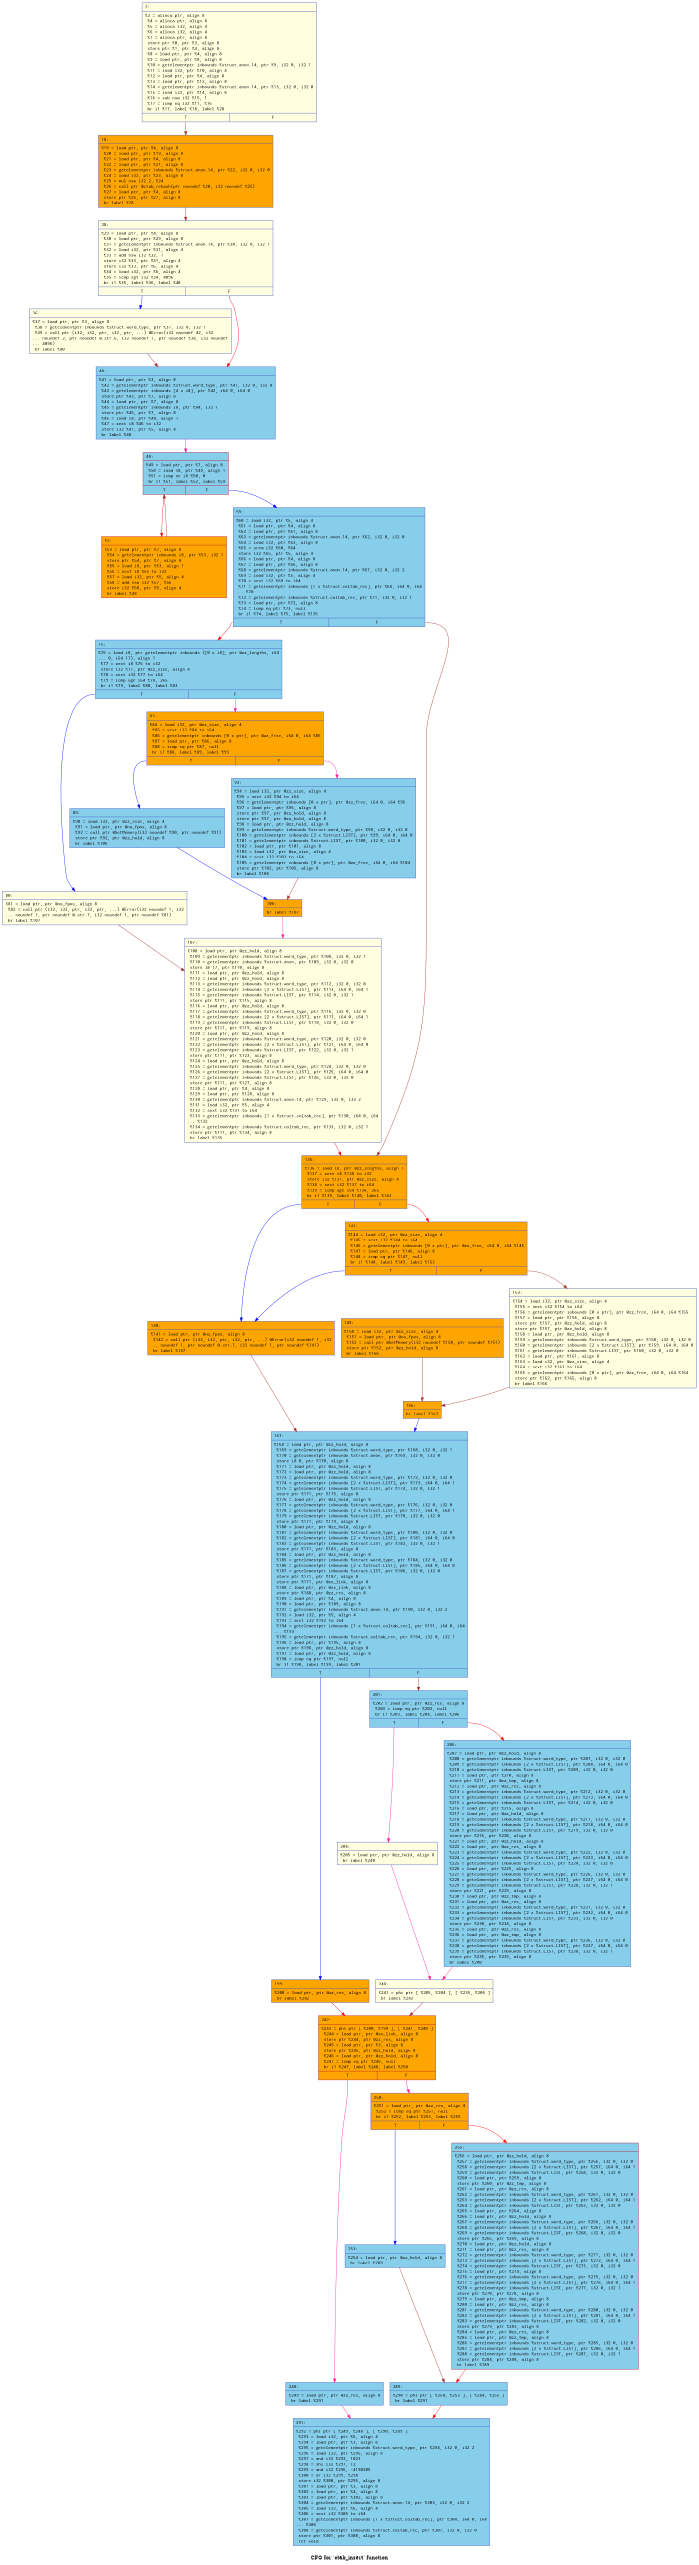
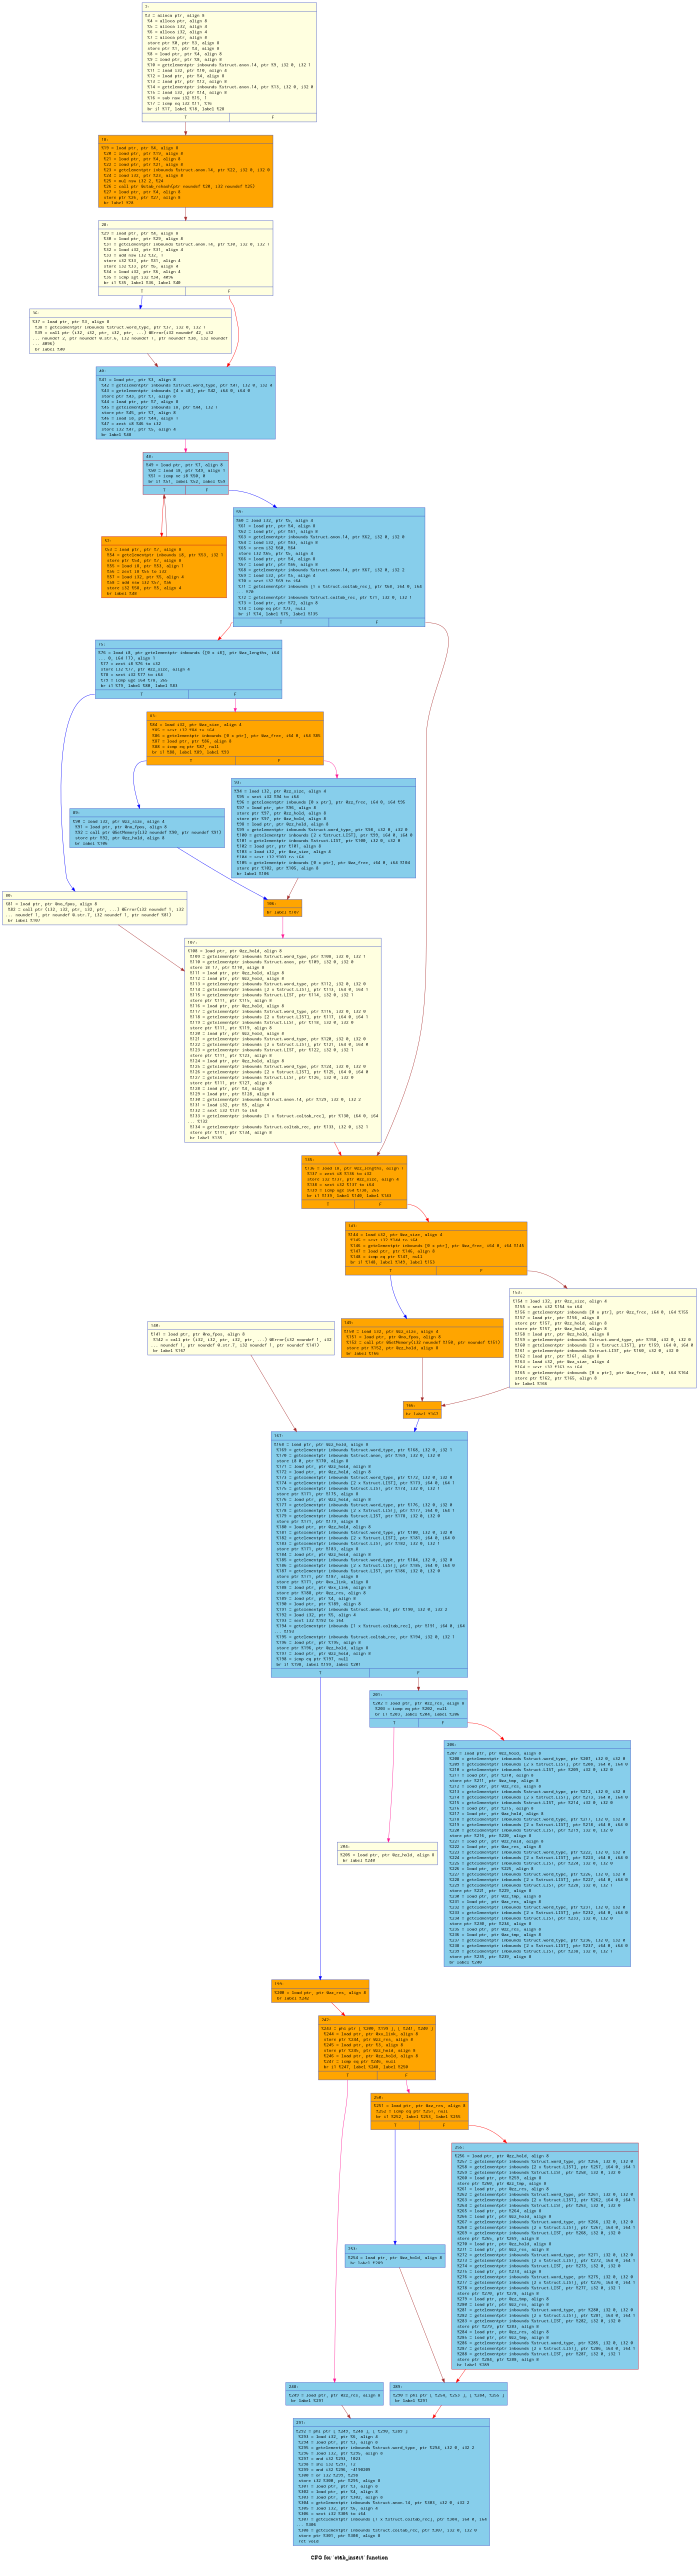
(253, 1249) -> none
(297, 1286) -> (395, 1296)
(241, 1338) -> (241, 1338)
(434, 1991) -> none
(377, 2048) -> (377, 2048)
(345, 2410) -> (345, 2410)
